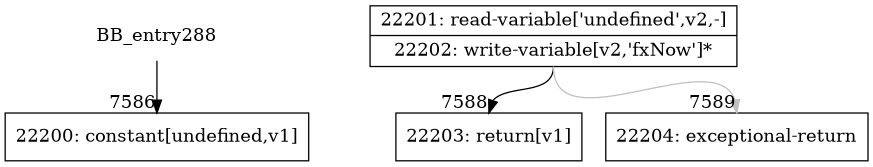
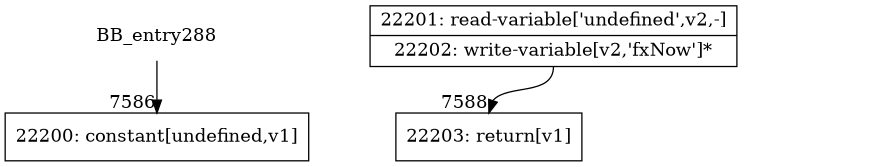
(737, 137) -> none
